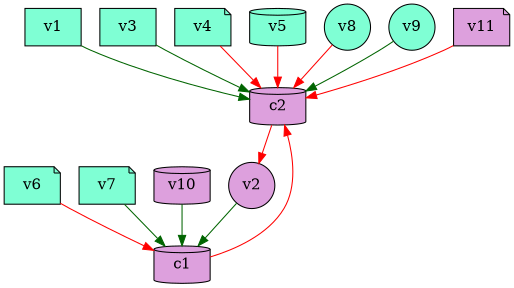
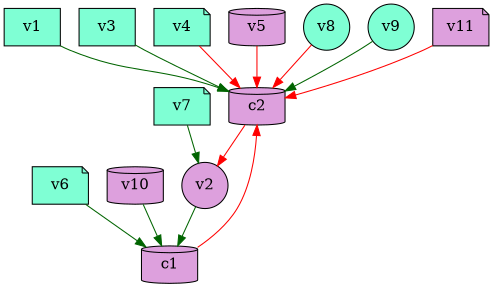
(278, 27) -> (257, 27)
(141, 221) -> (191, 139)
(102, 225) -> (111, 223)
